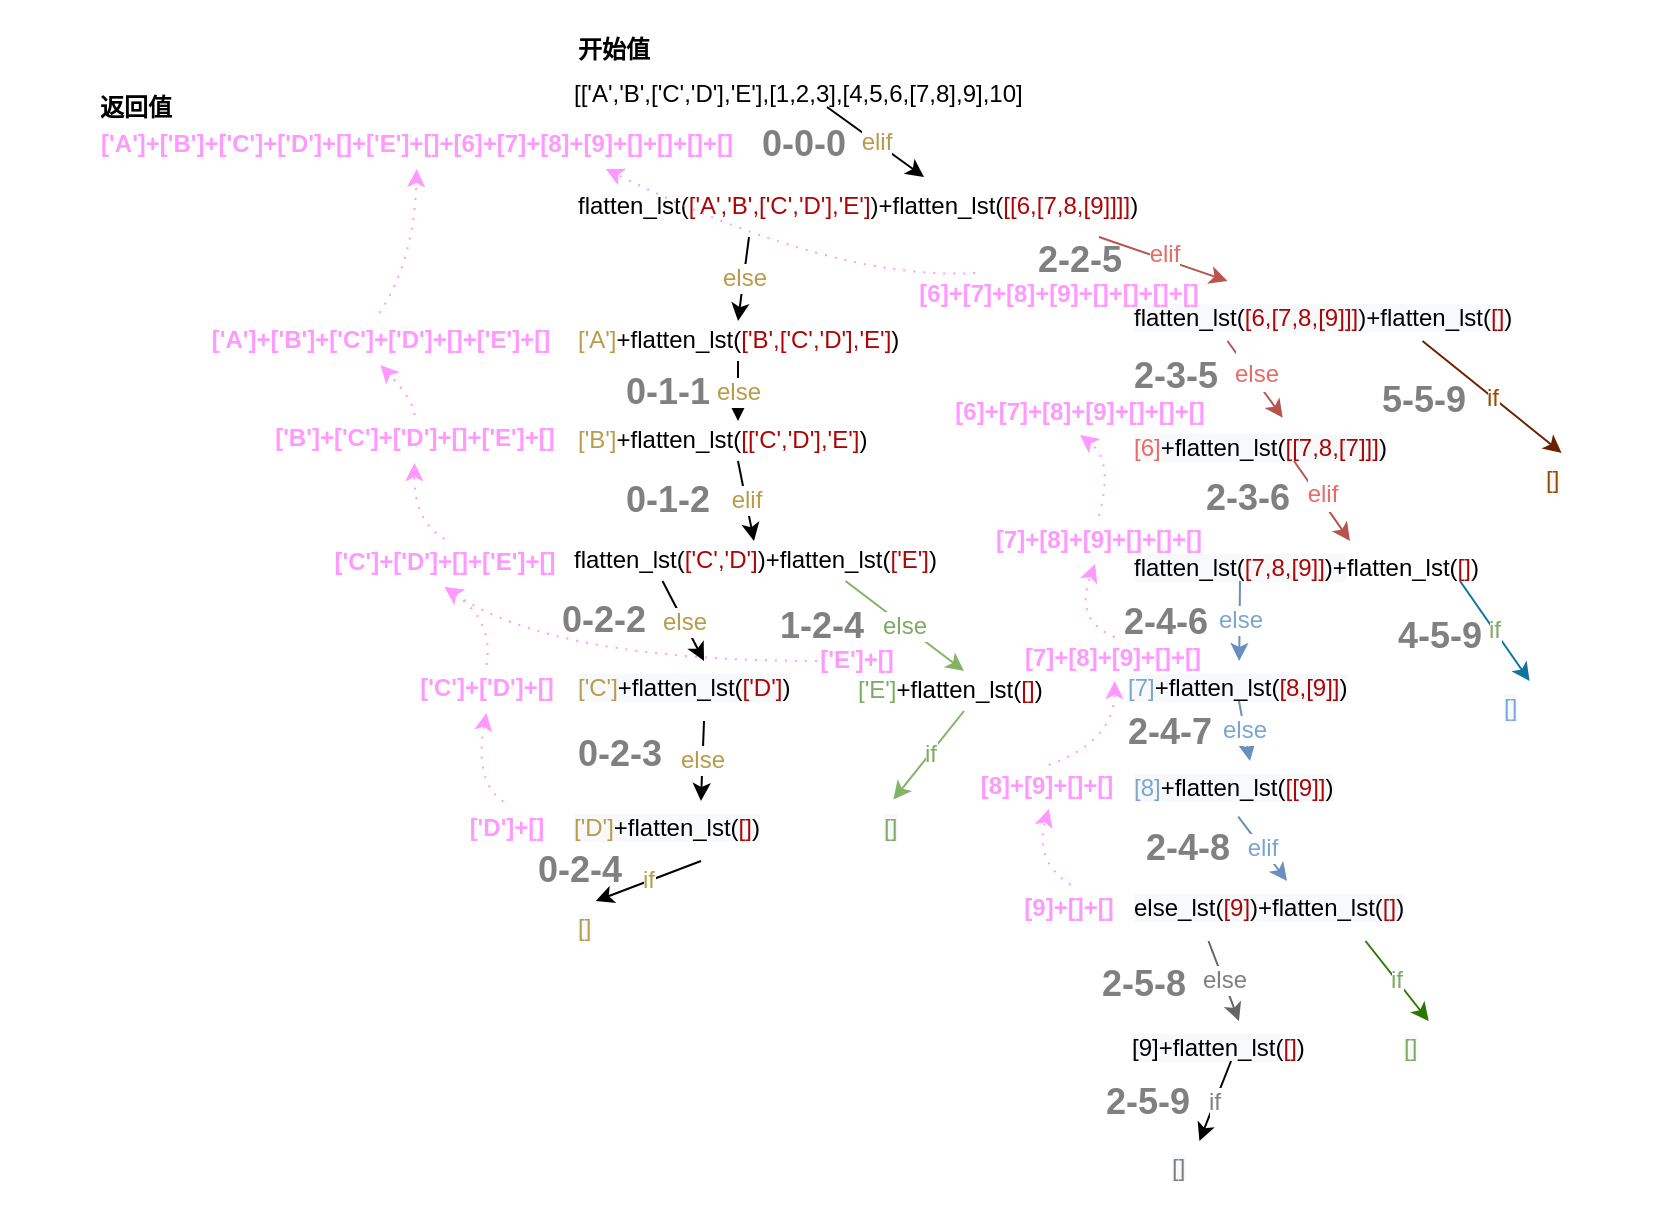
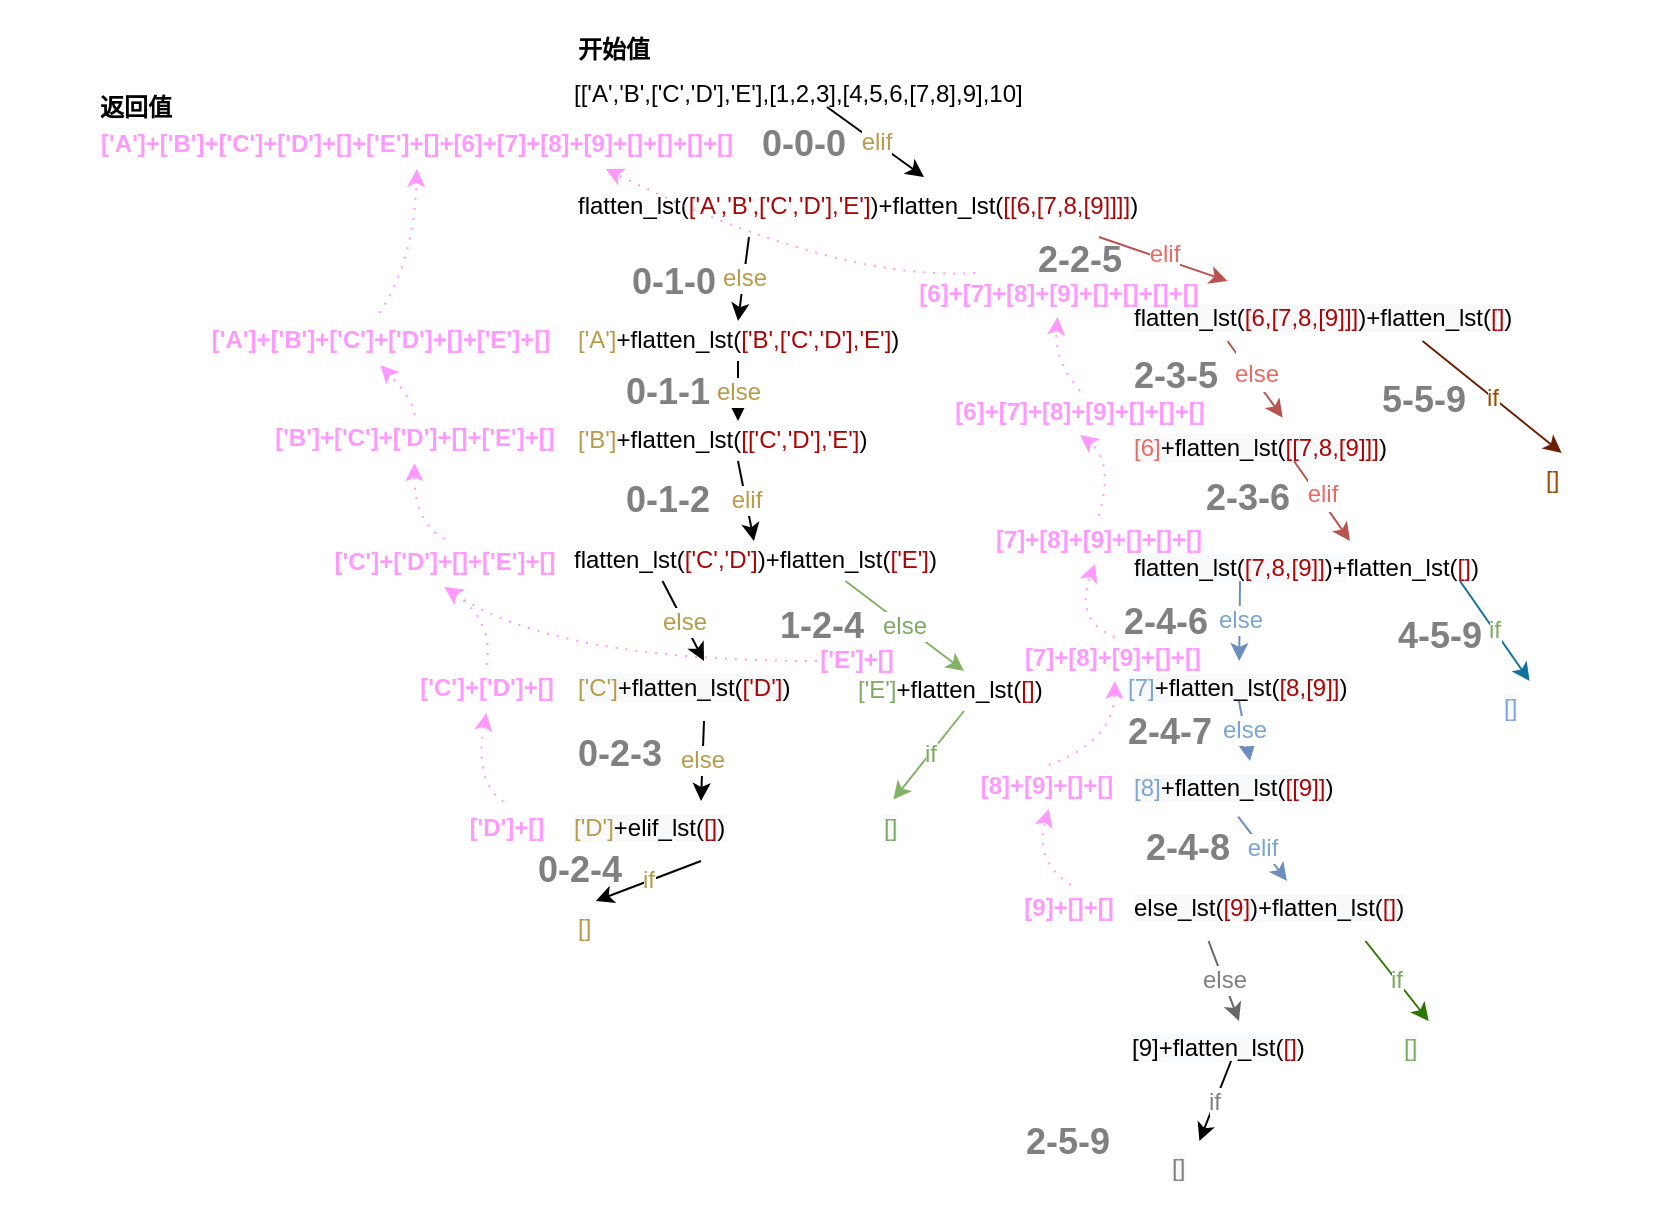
none -> (674, 283)
none -> (1062, 363)
(1283, 464) -> (1283, 464)
(616, 621) -> none
(703, 844) -> (680, 829)
(1156, 985) -> none
(1160, 1103) -> (1080, 1143)
